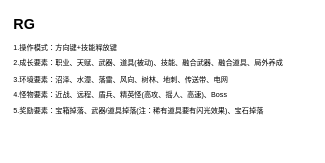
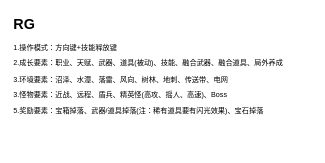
(150, 42) -> (150, 42)
